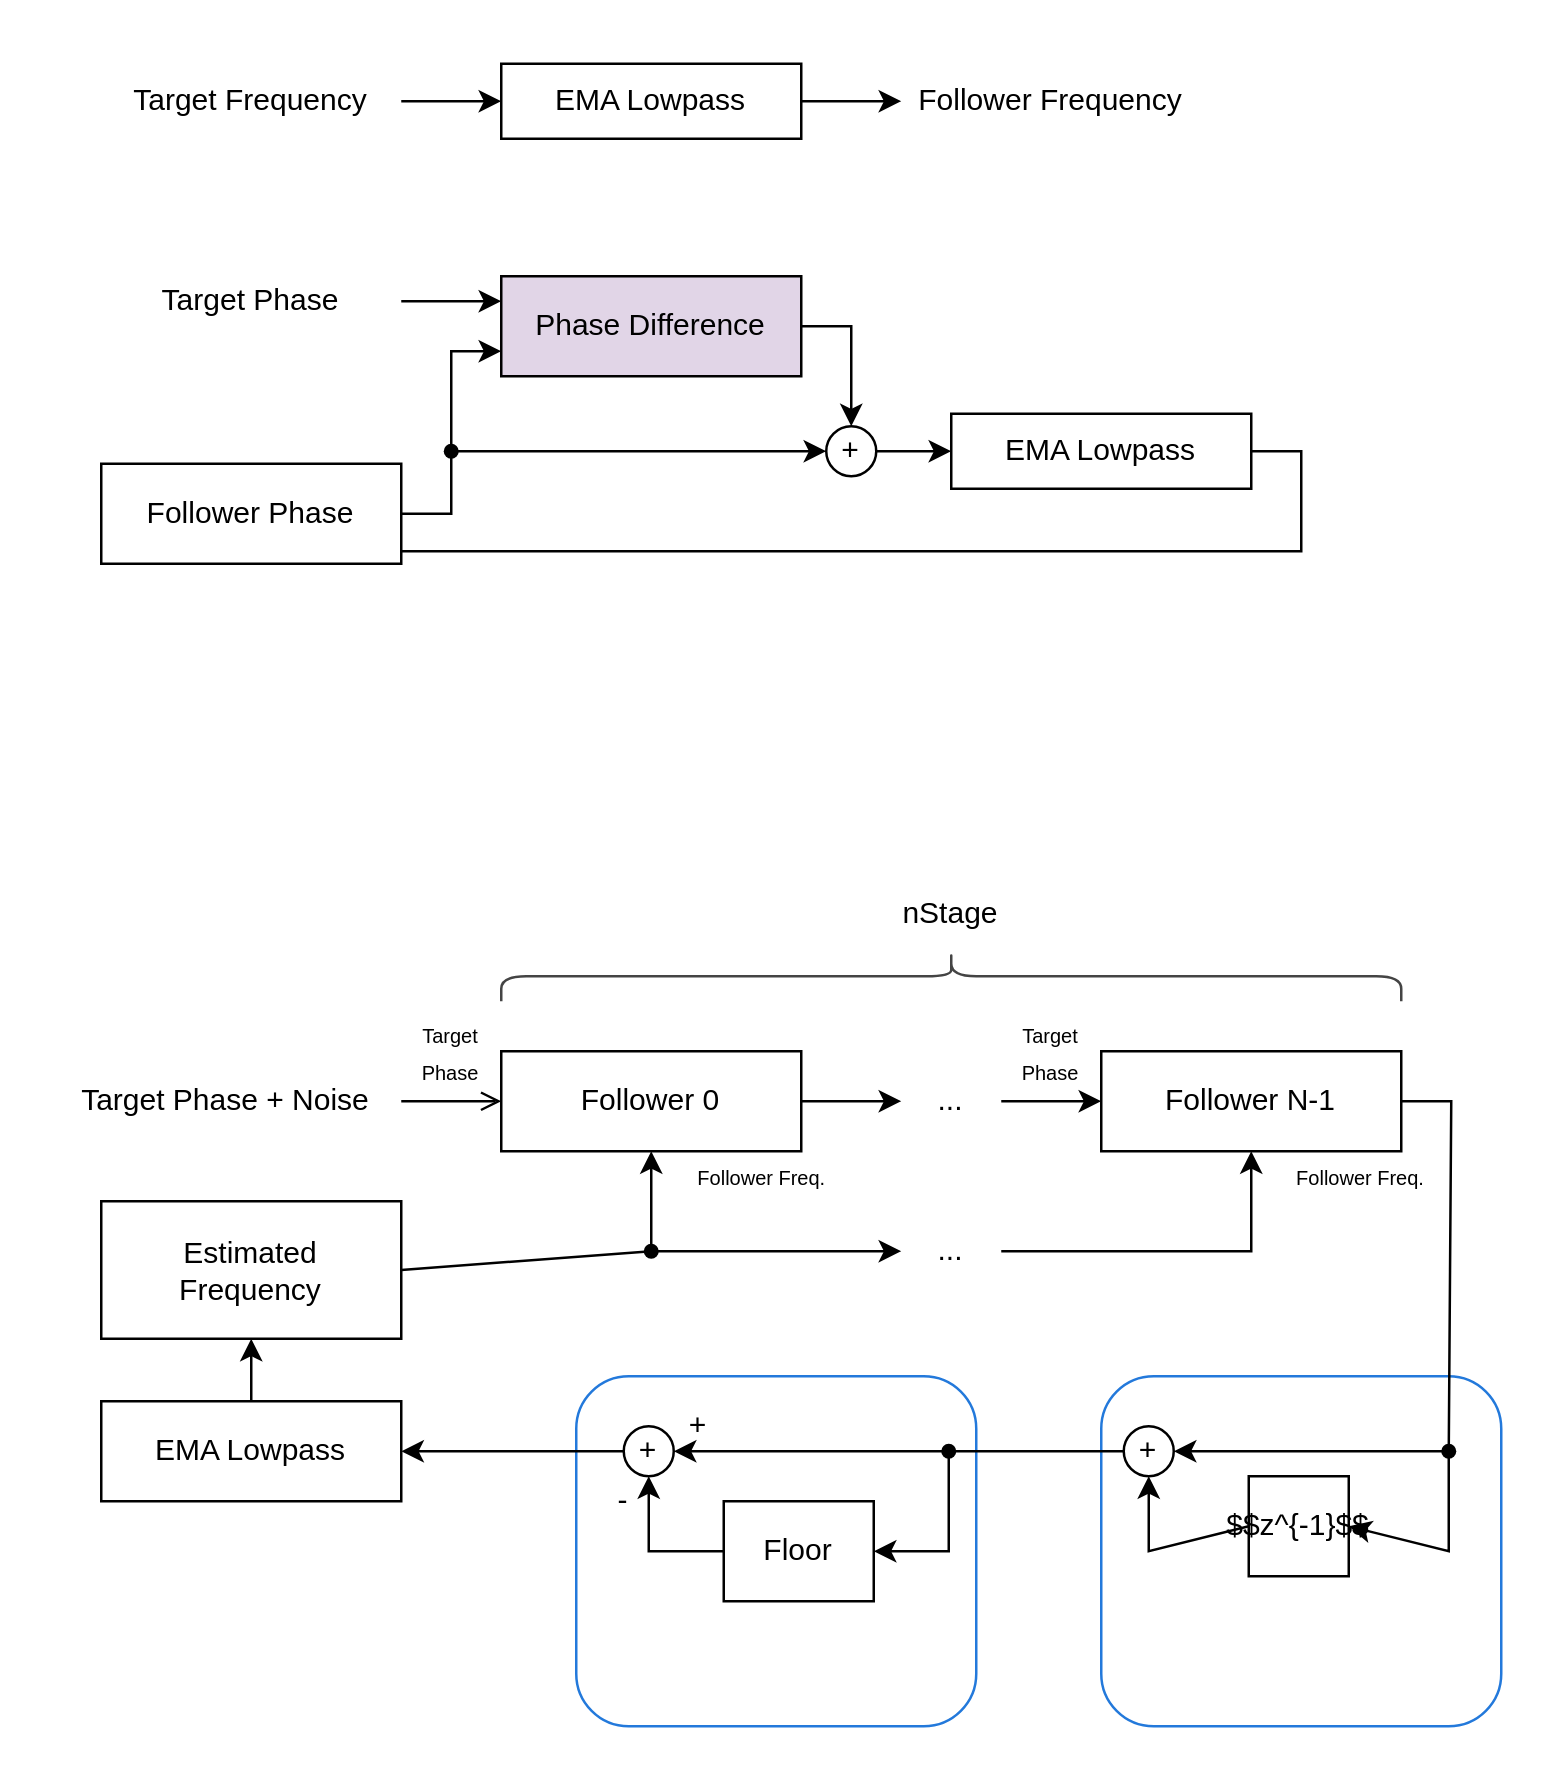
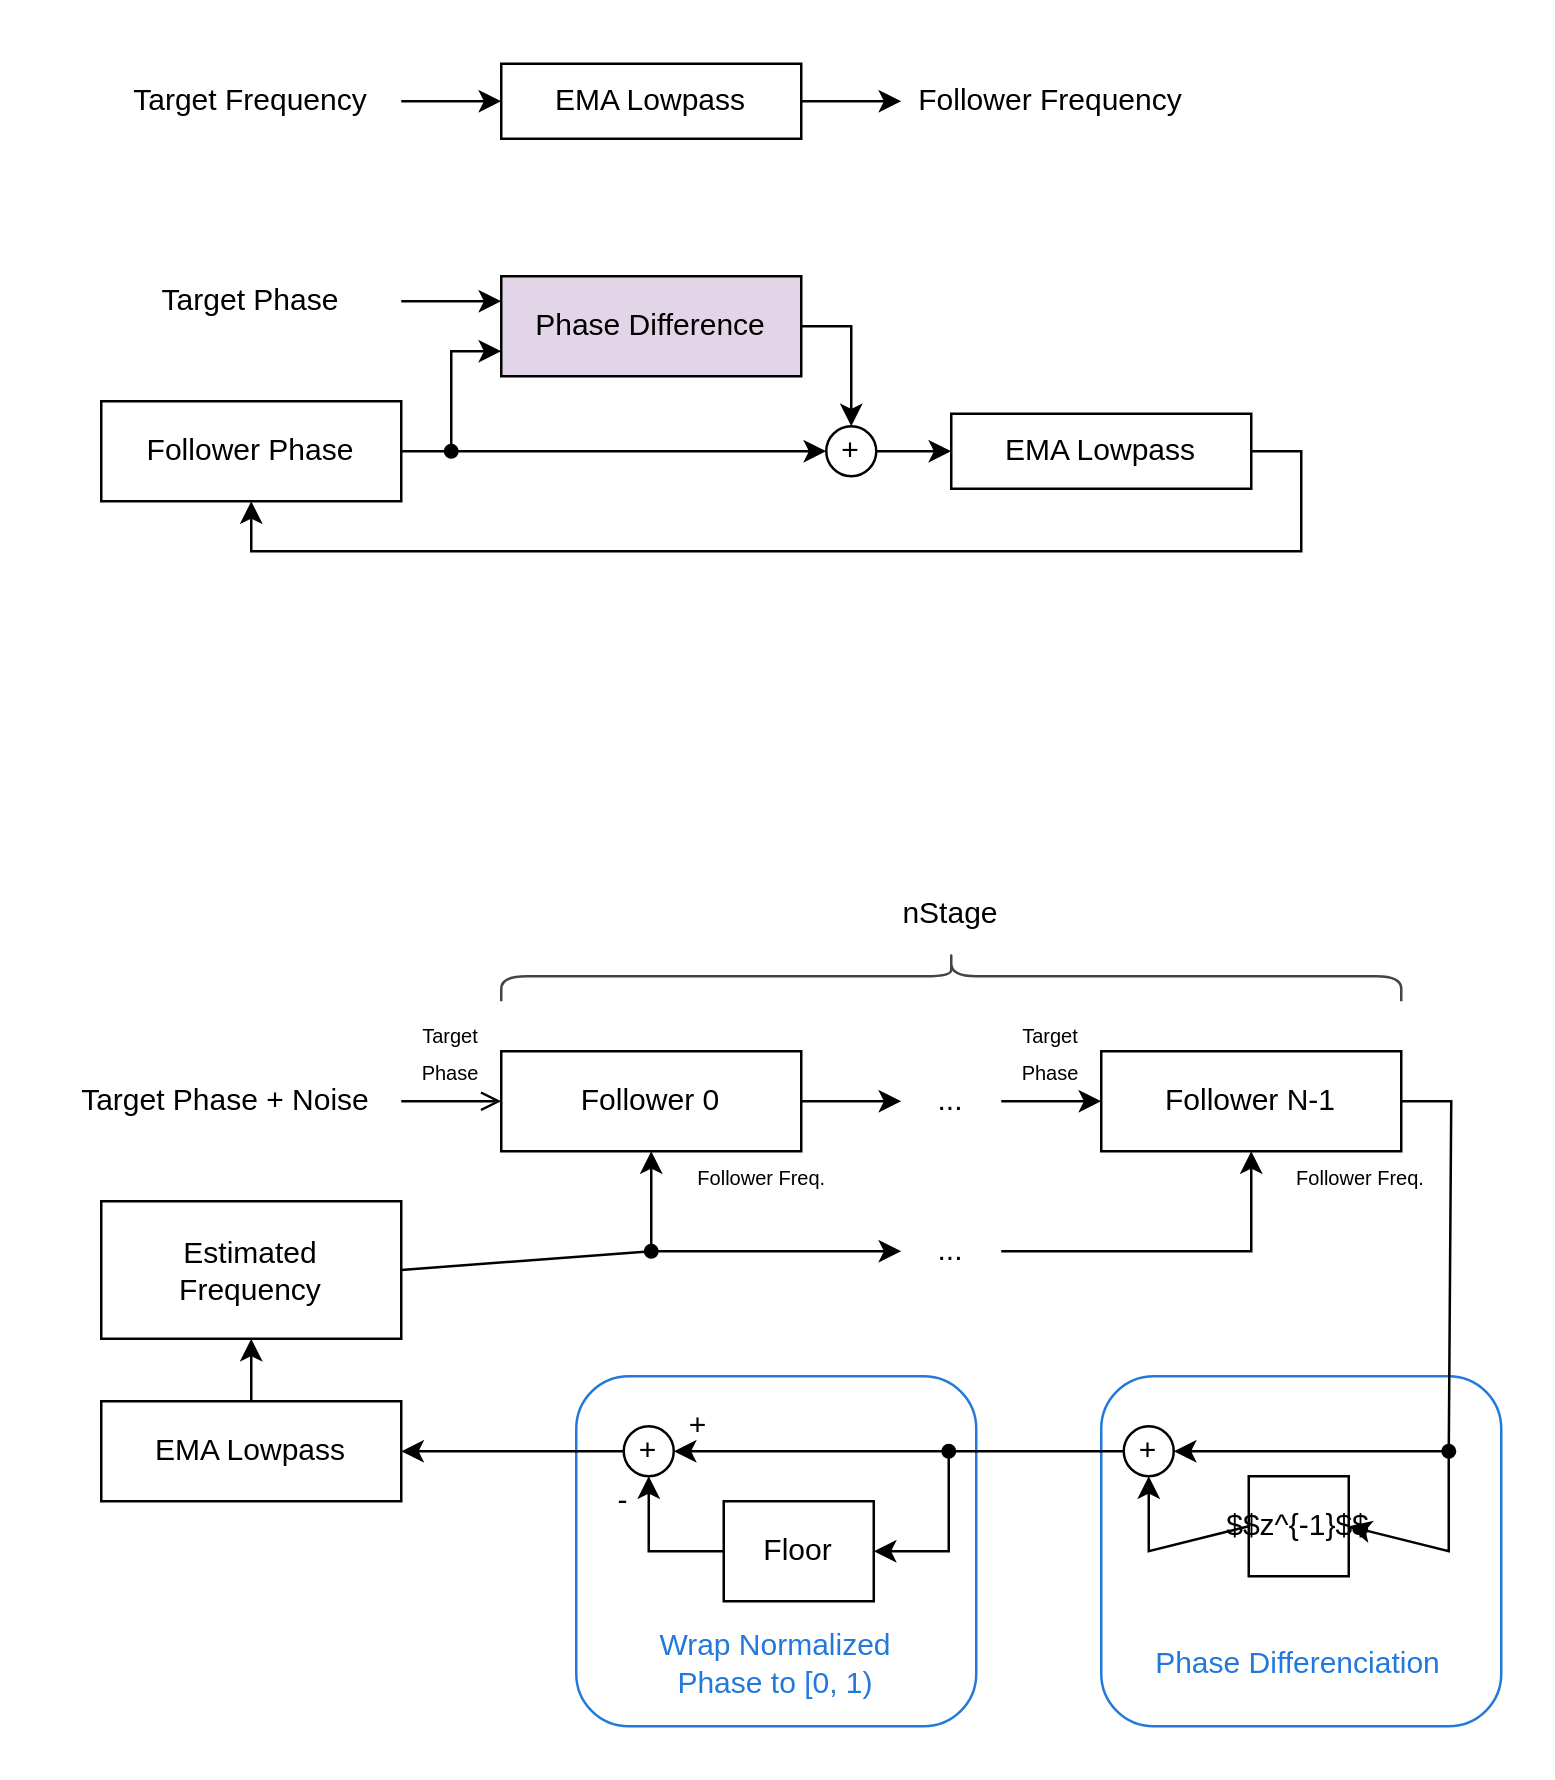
(251, 514) -> (251, 451)
none -> (776, 1664)
none -> (1299, 1664)
